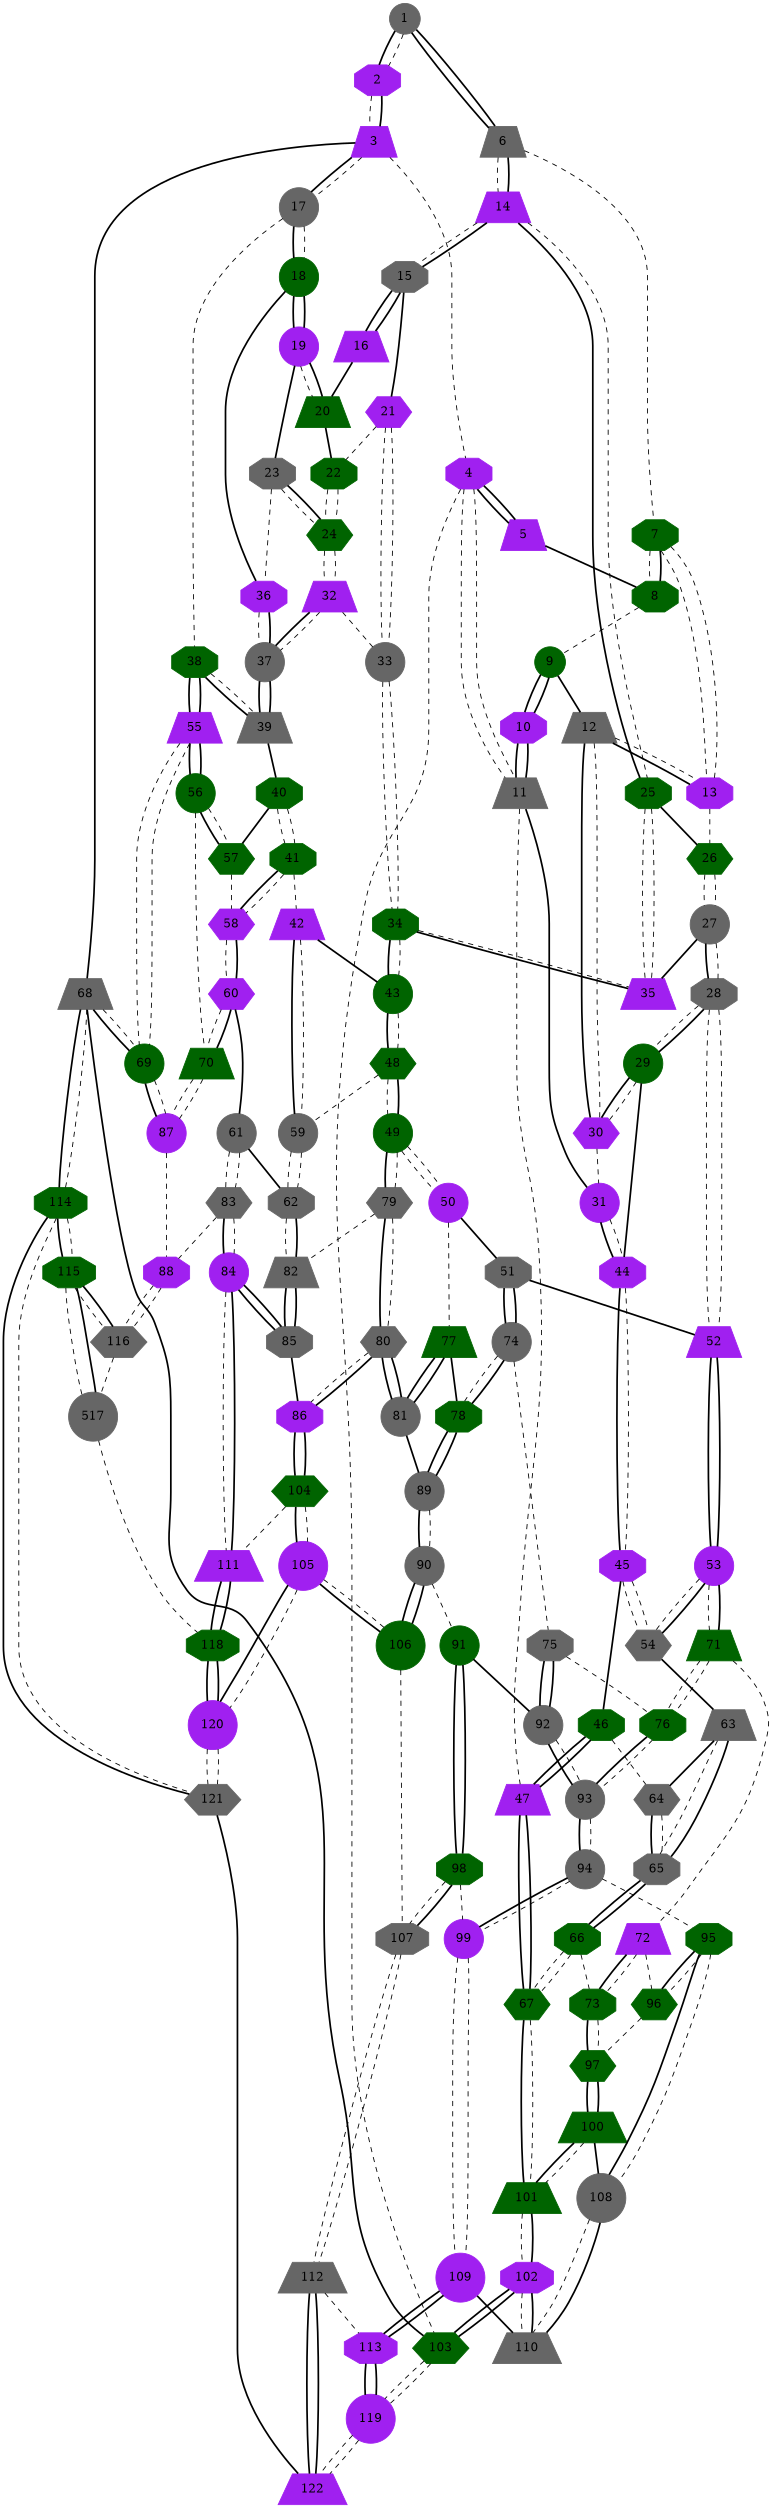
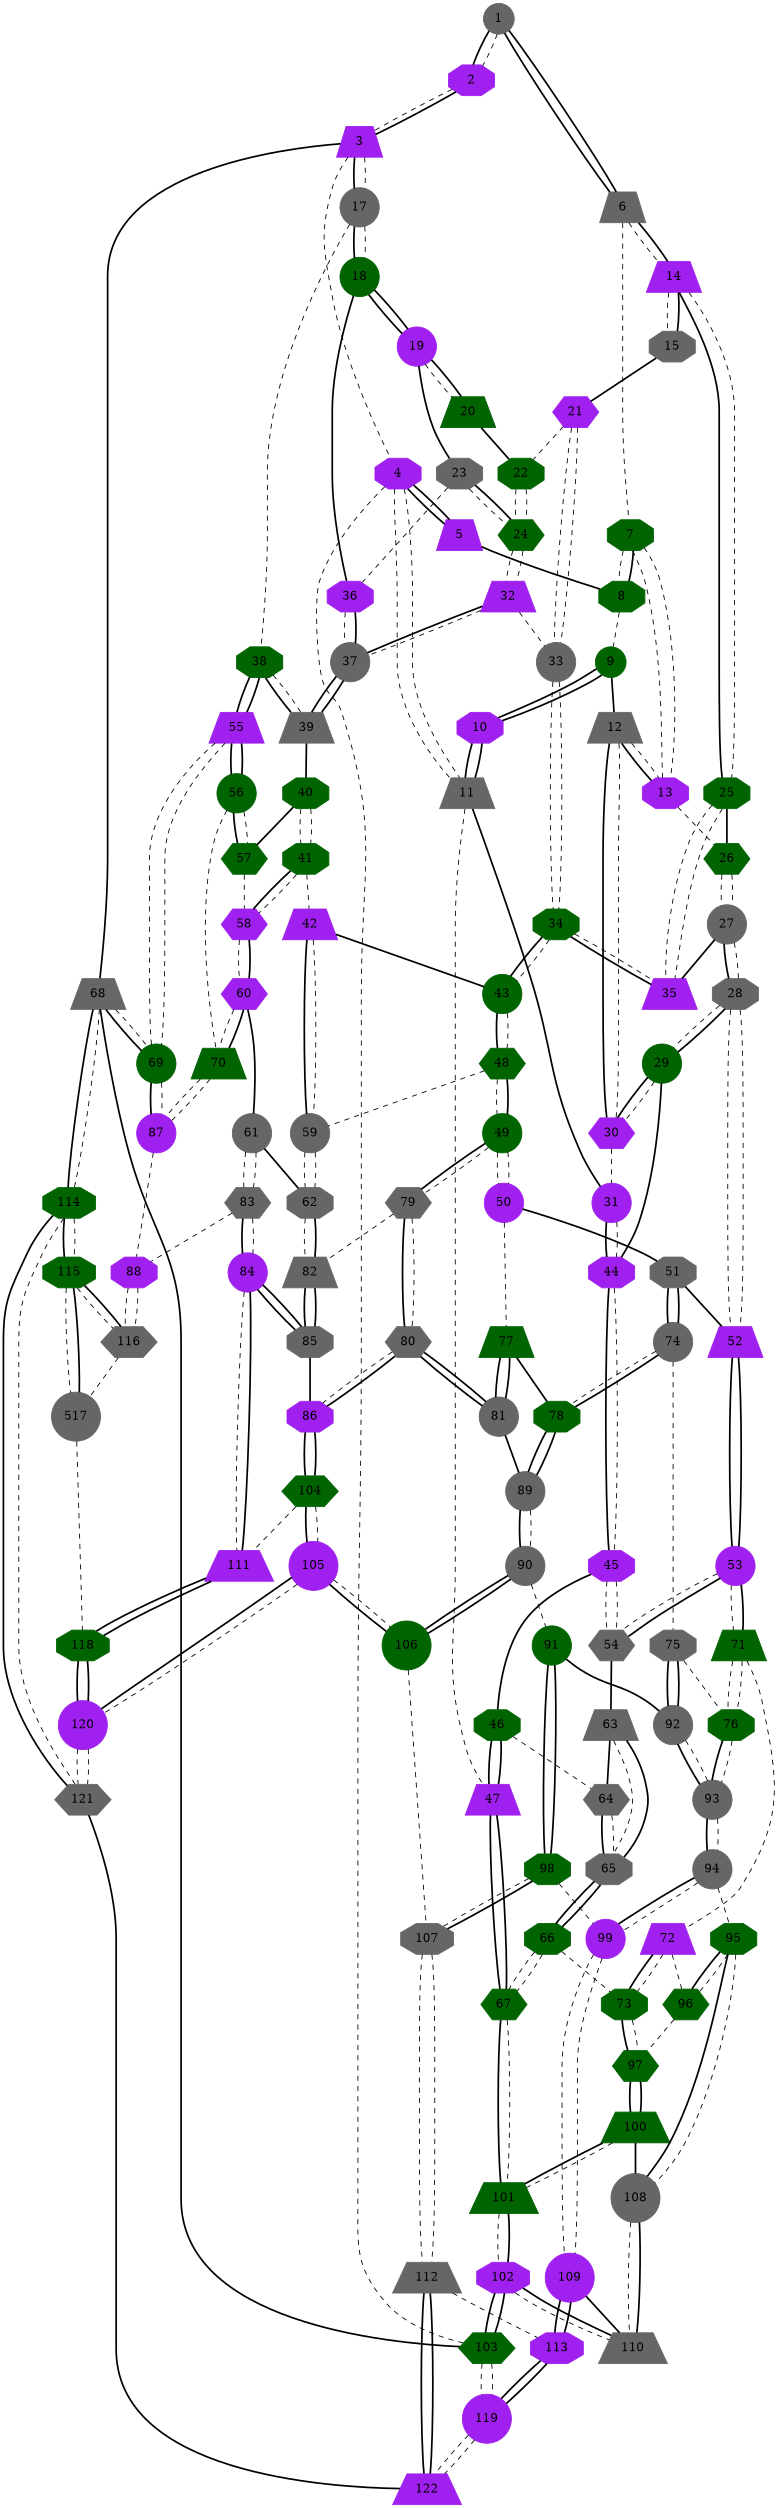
(361, 347) -> none
